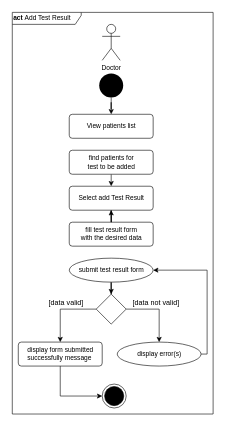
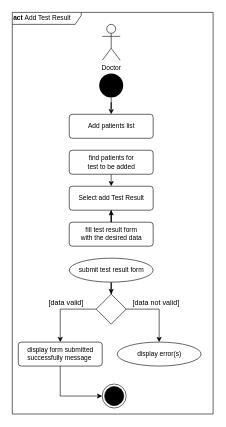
(112, 126) -> (112, 126)
(207, 270) -> none
